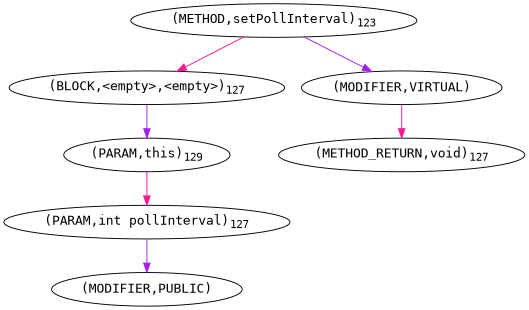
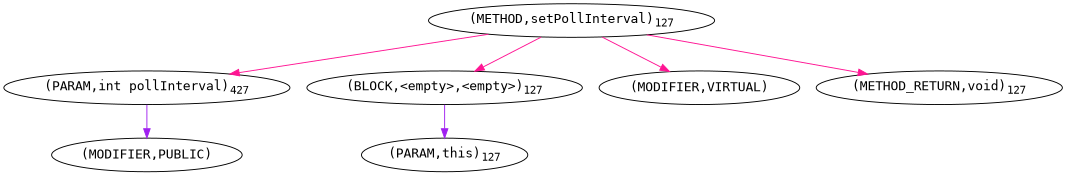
(367, 19) -> (664, 19)
(334, 52) -> (632, 52)
(402, 117) -> (752, 54)
(194, 154) -> (491, 154)
(147, 184) -> (364, 53)
(240, 221) -> (240, 86)
